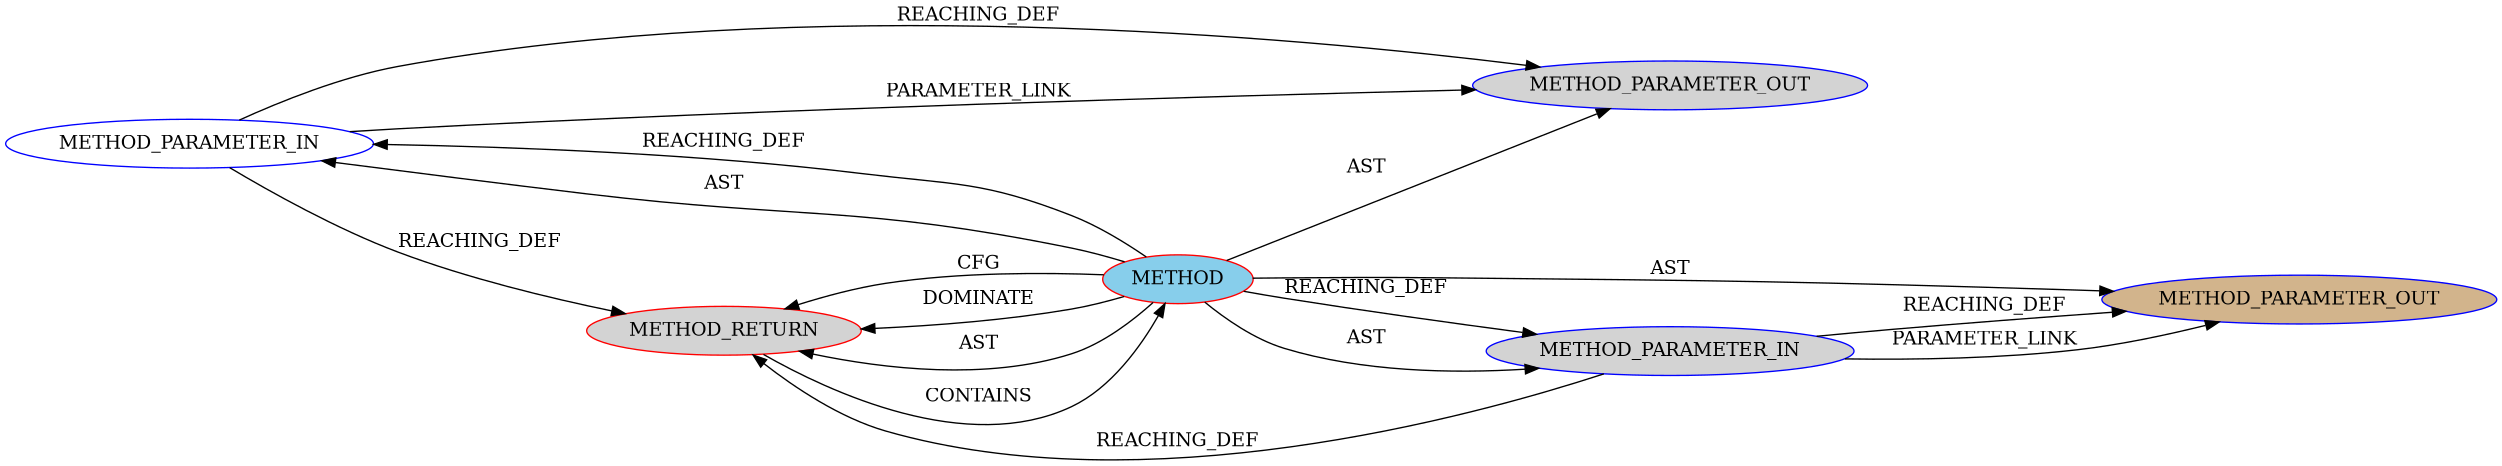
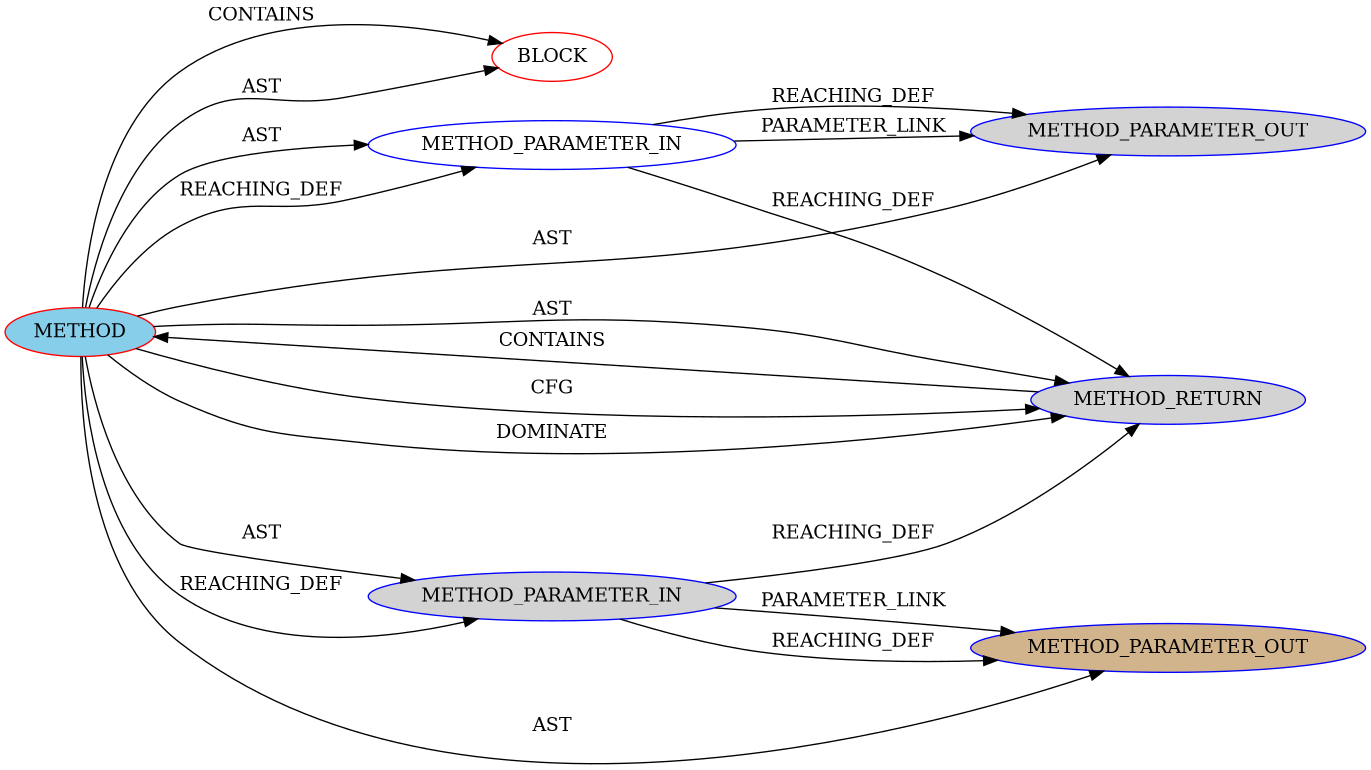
none -> (552, 57)
(724, 331) -> (1168, 400)
